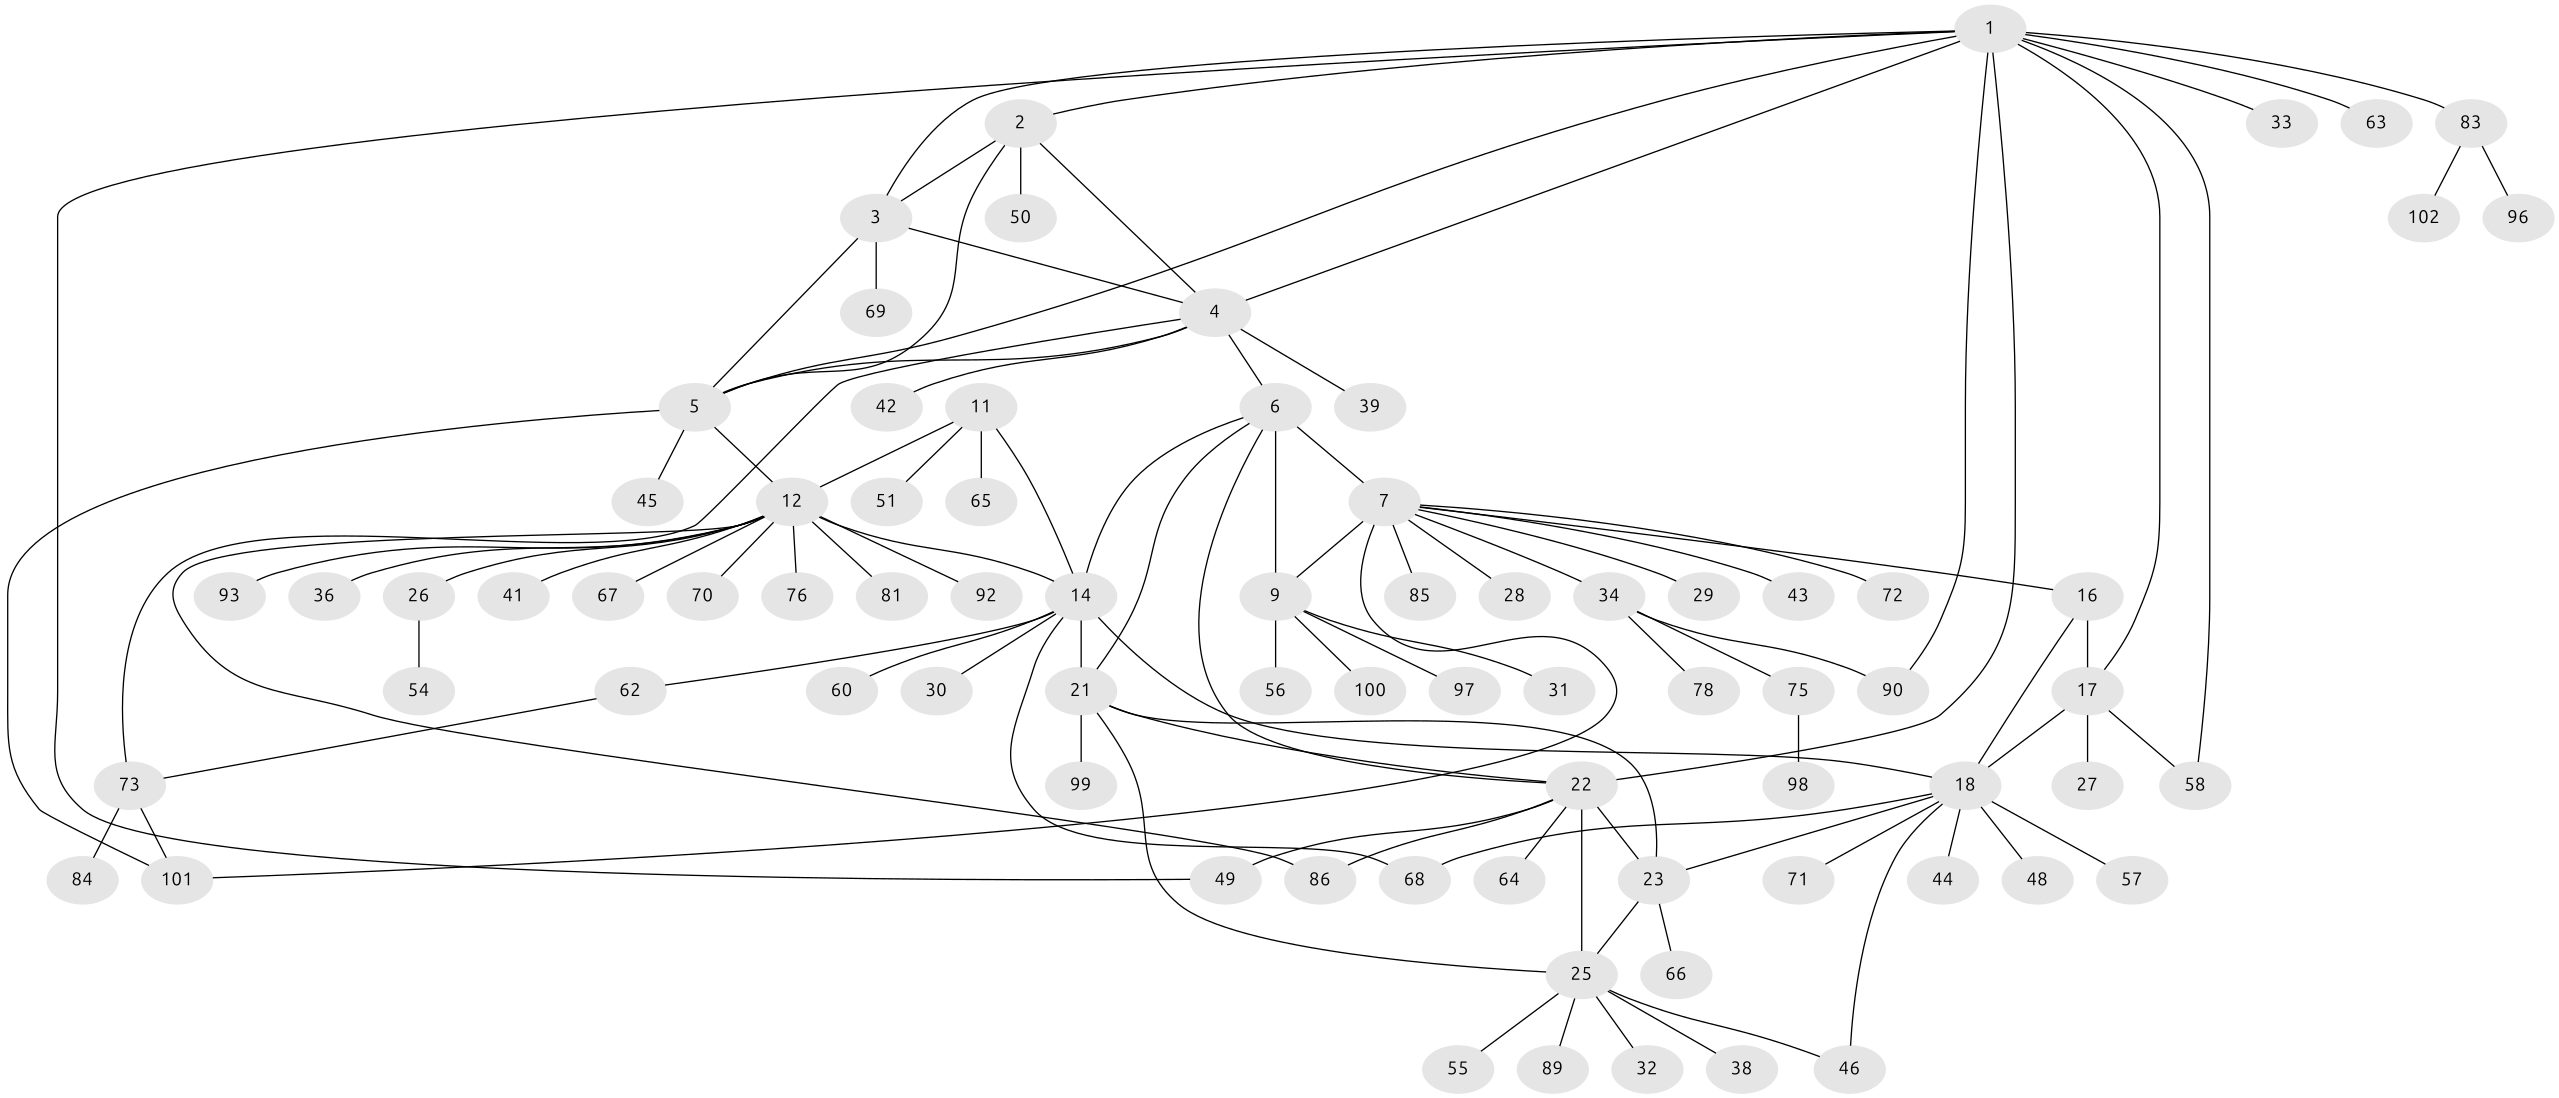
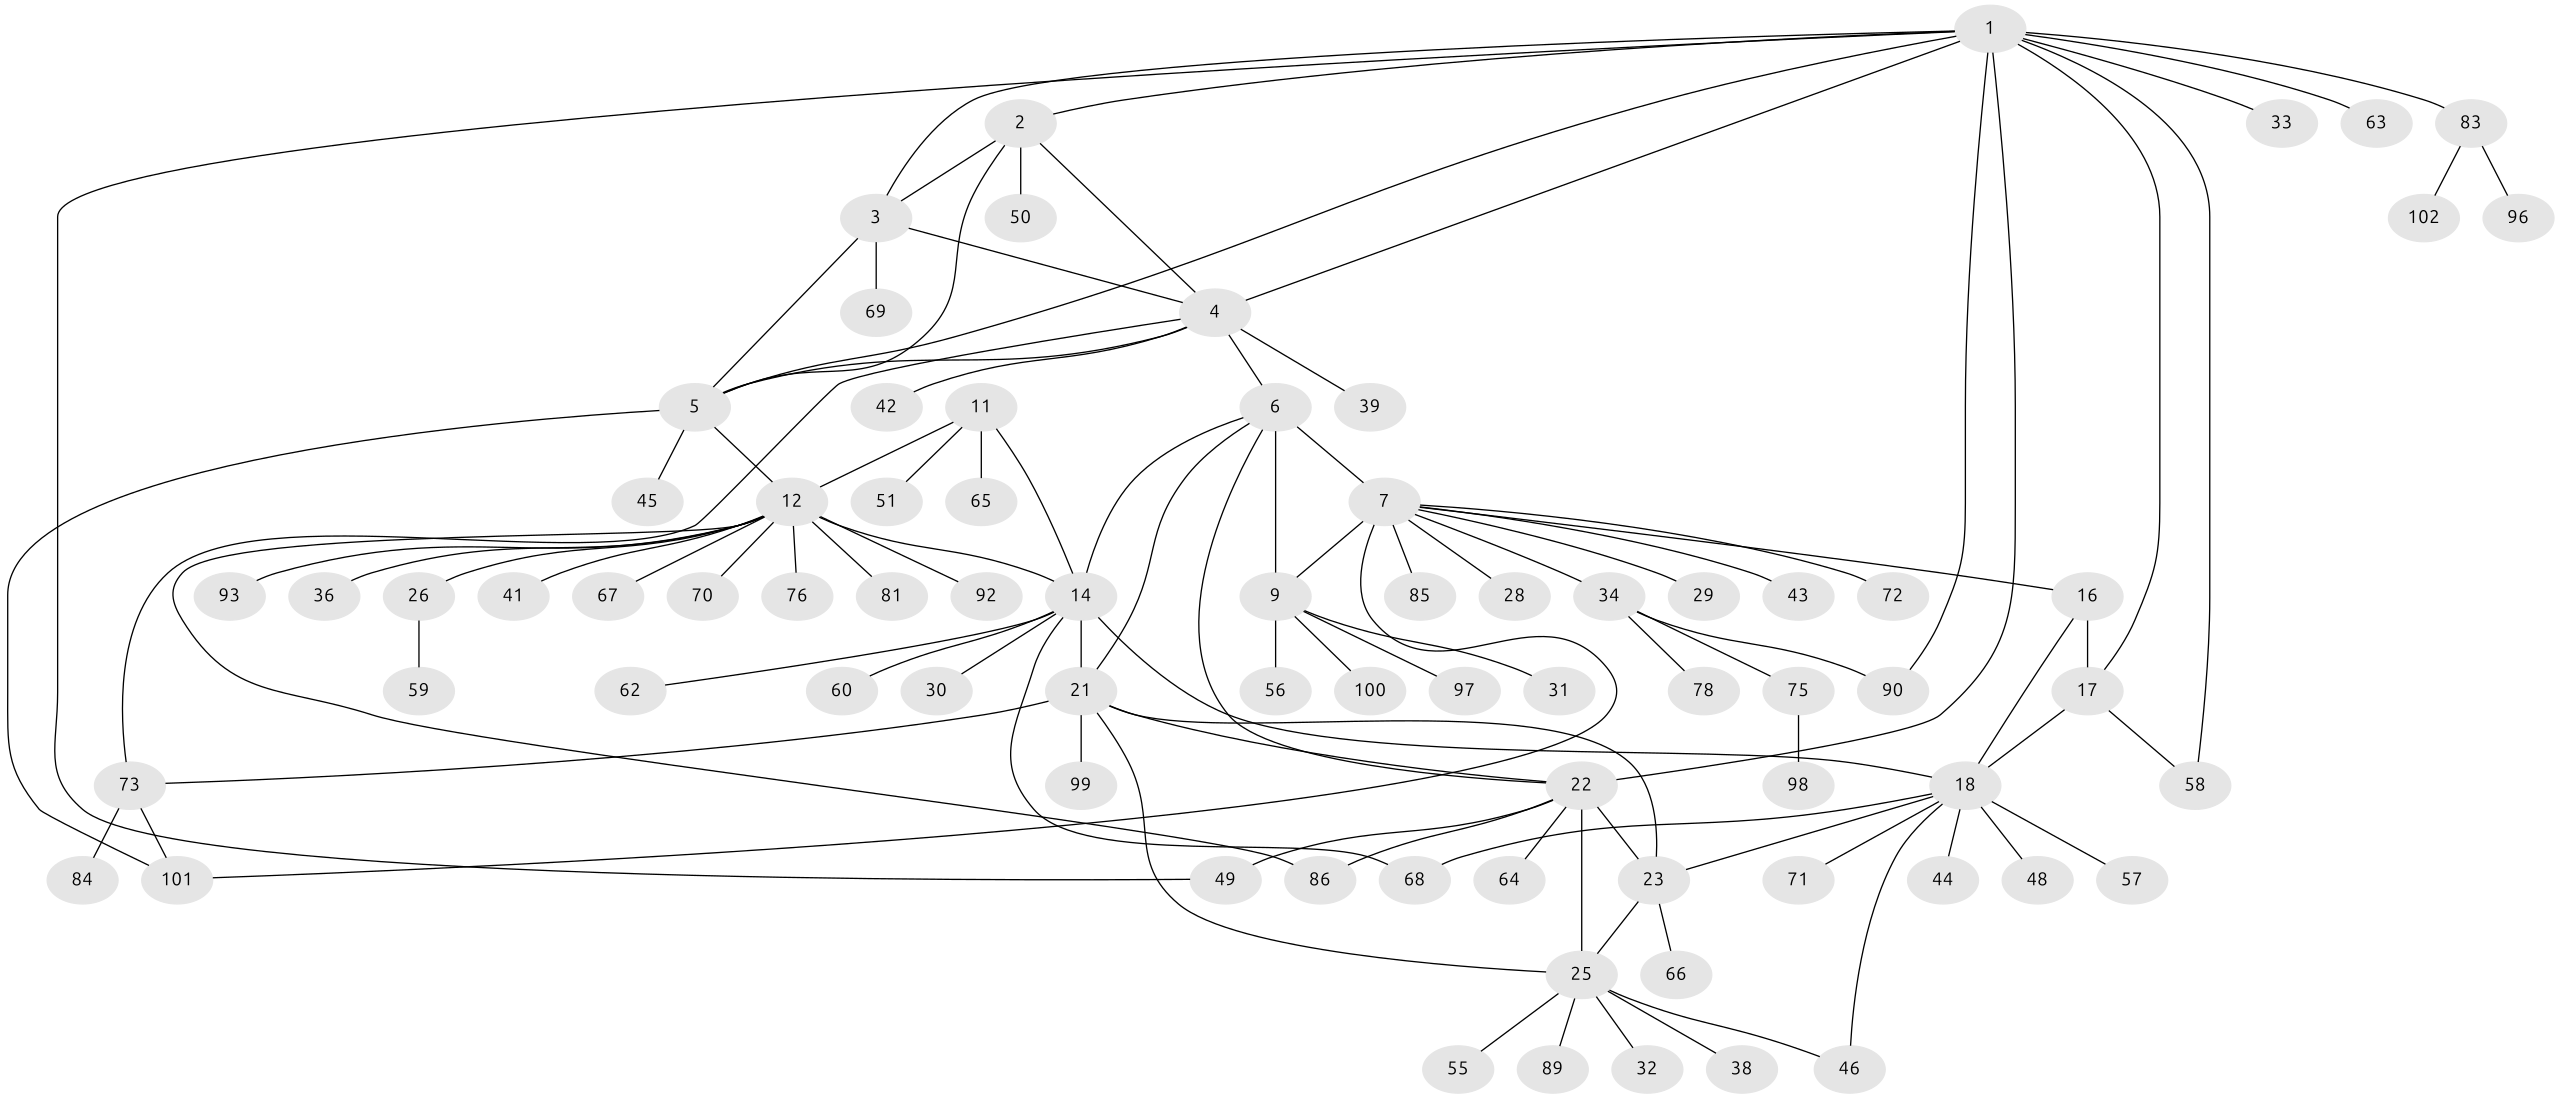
(419, 691) -> (419, 691)
(380, 738) -> (653, 754)
(2088, 786) -> none
